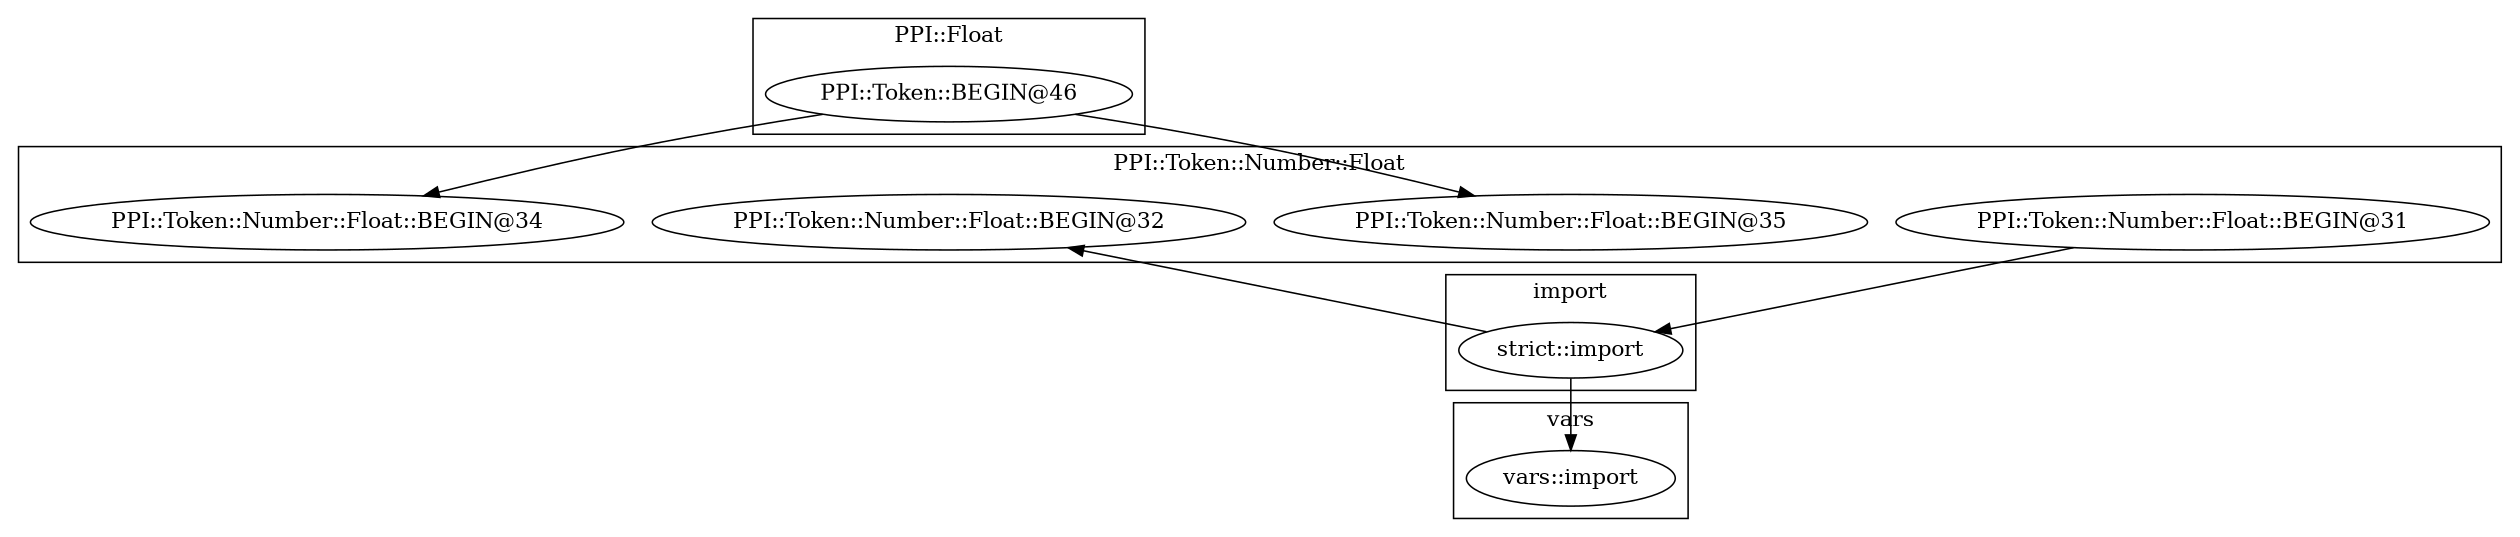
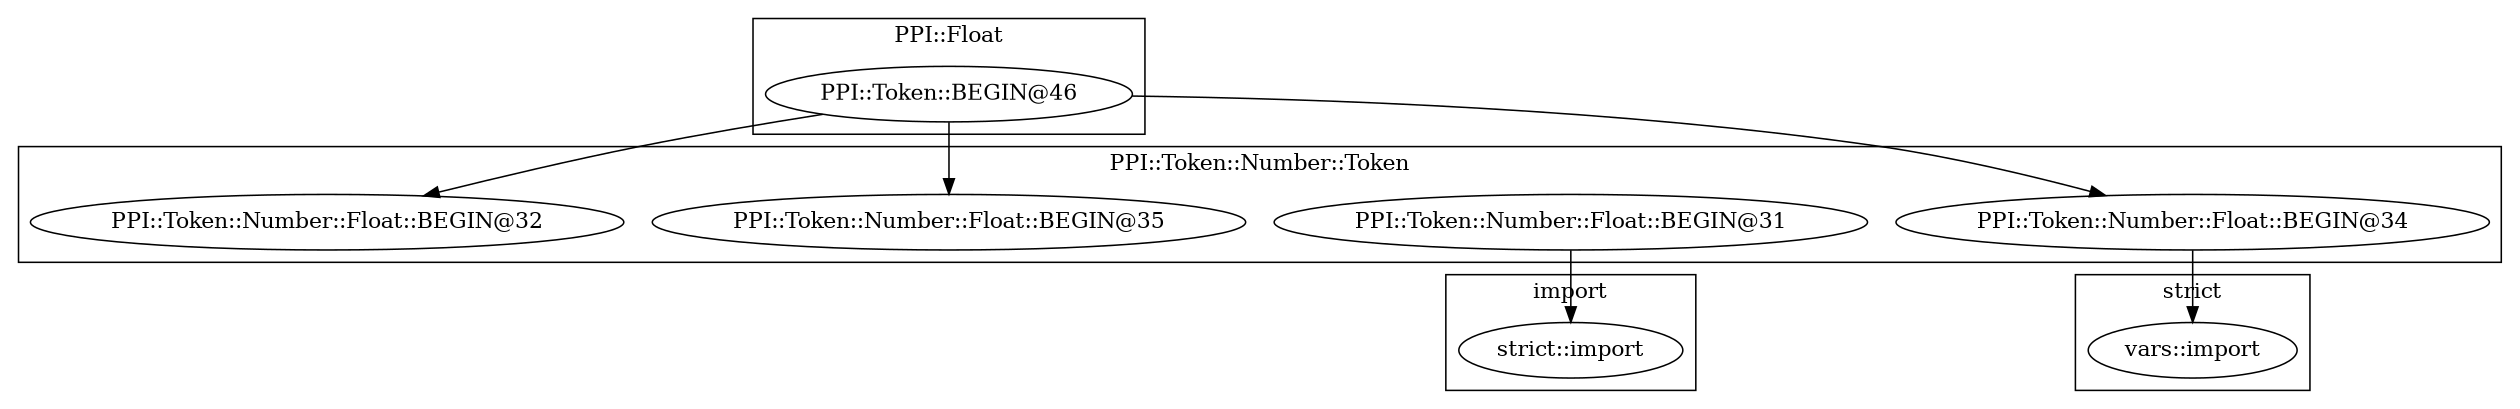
(1260, 164) -> (1260, 164)
(1285, 291) -> (592, 156)
(1571, 412) -> (2193, 284)
(1571, 420) -> (2193, 292)
